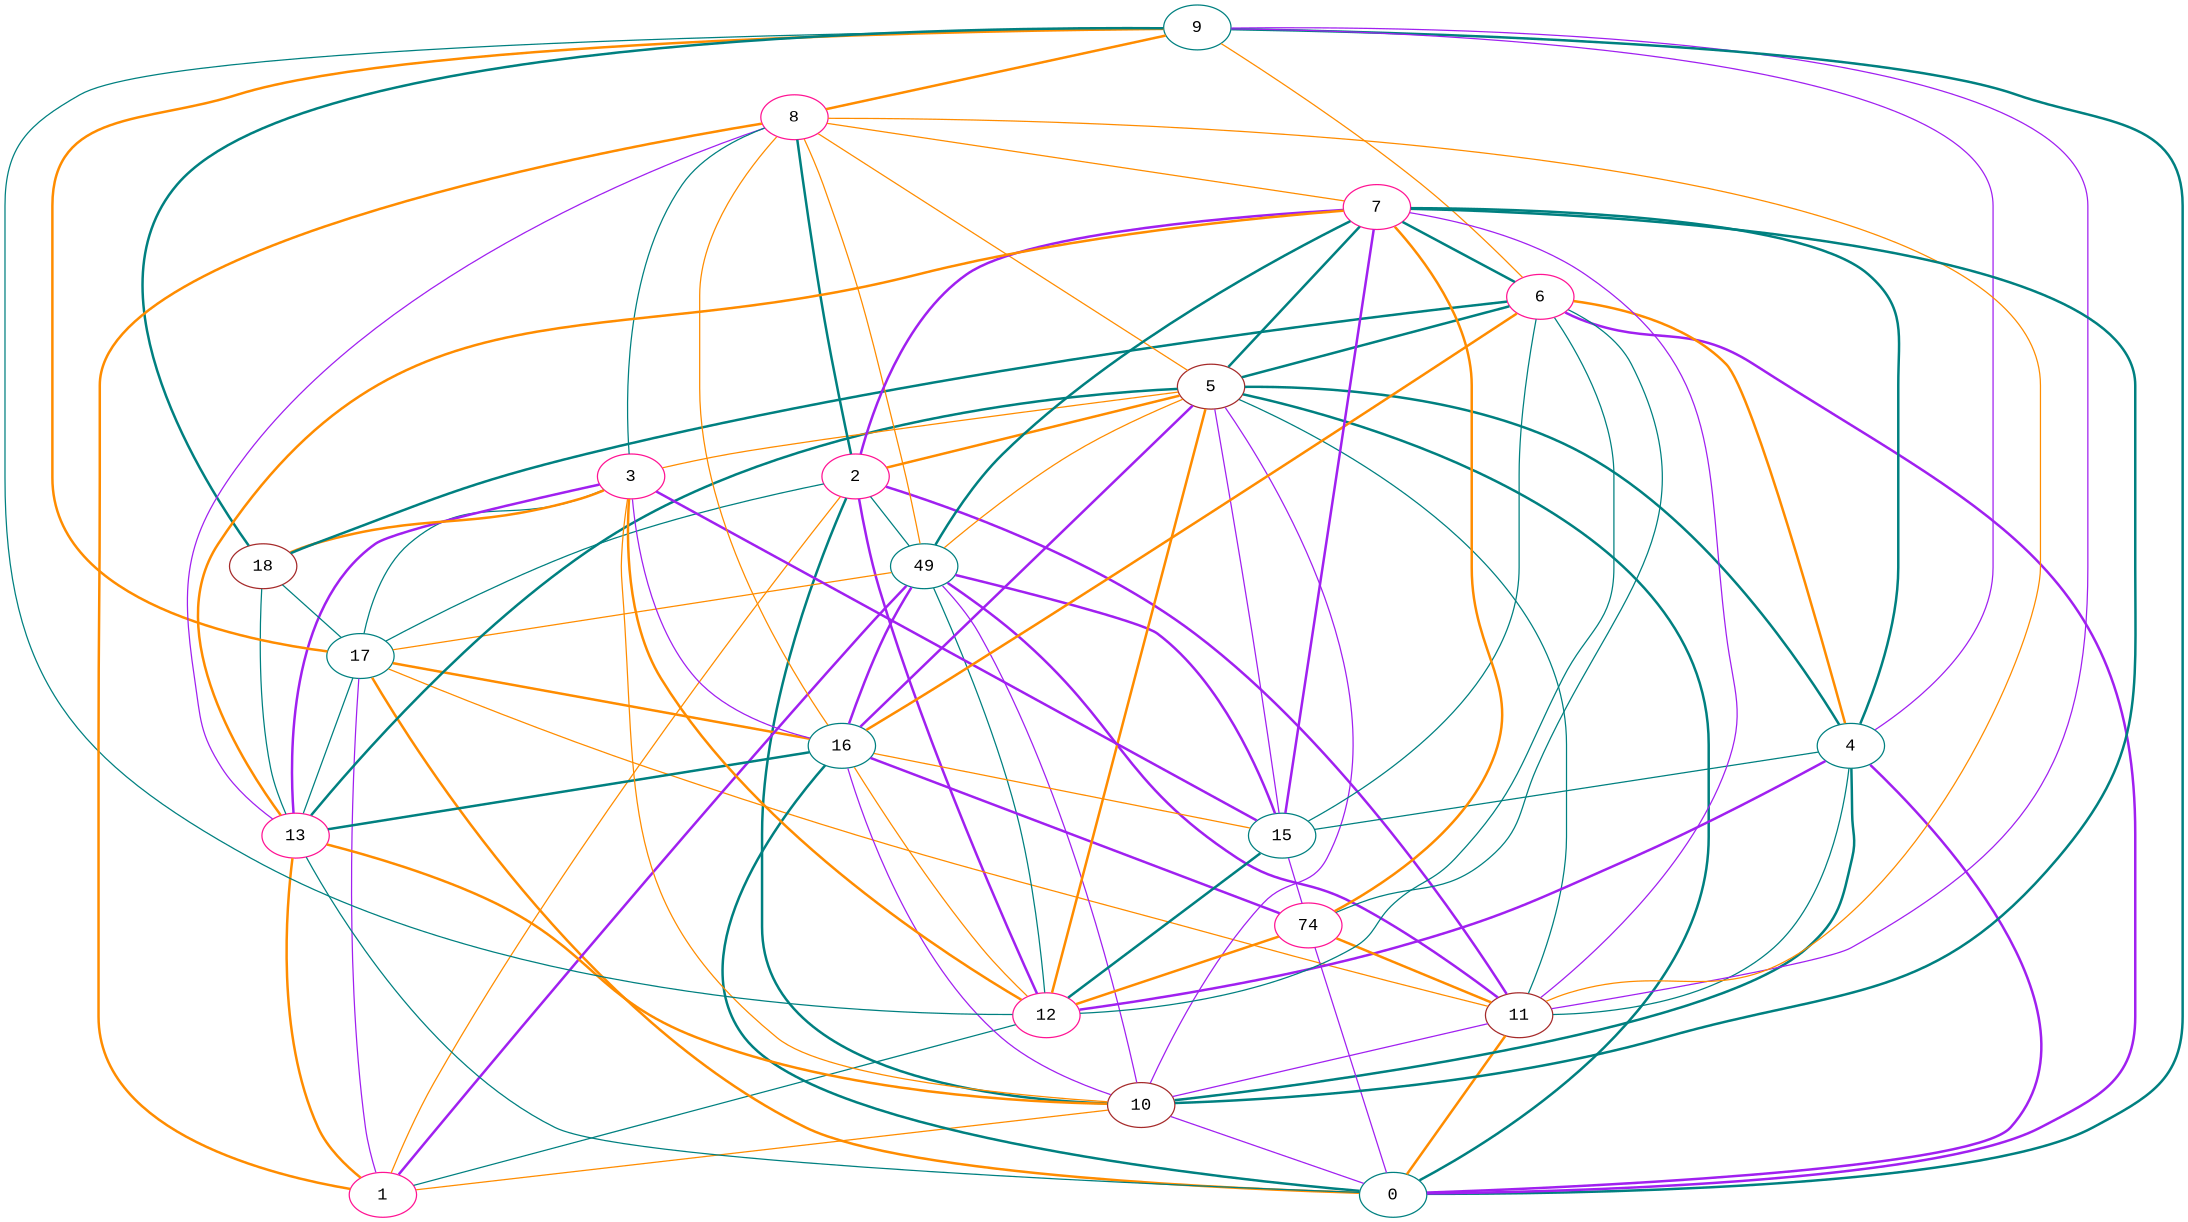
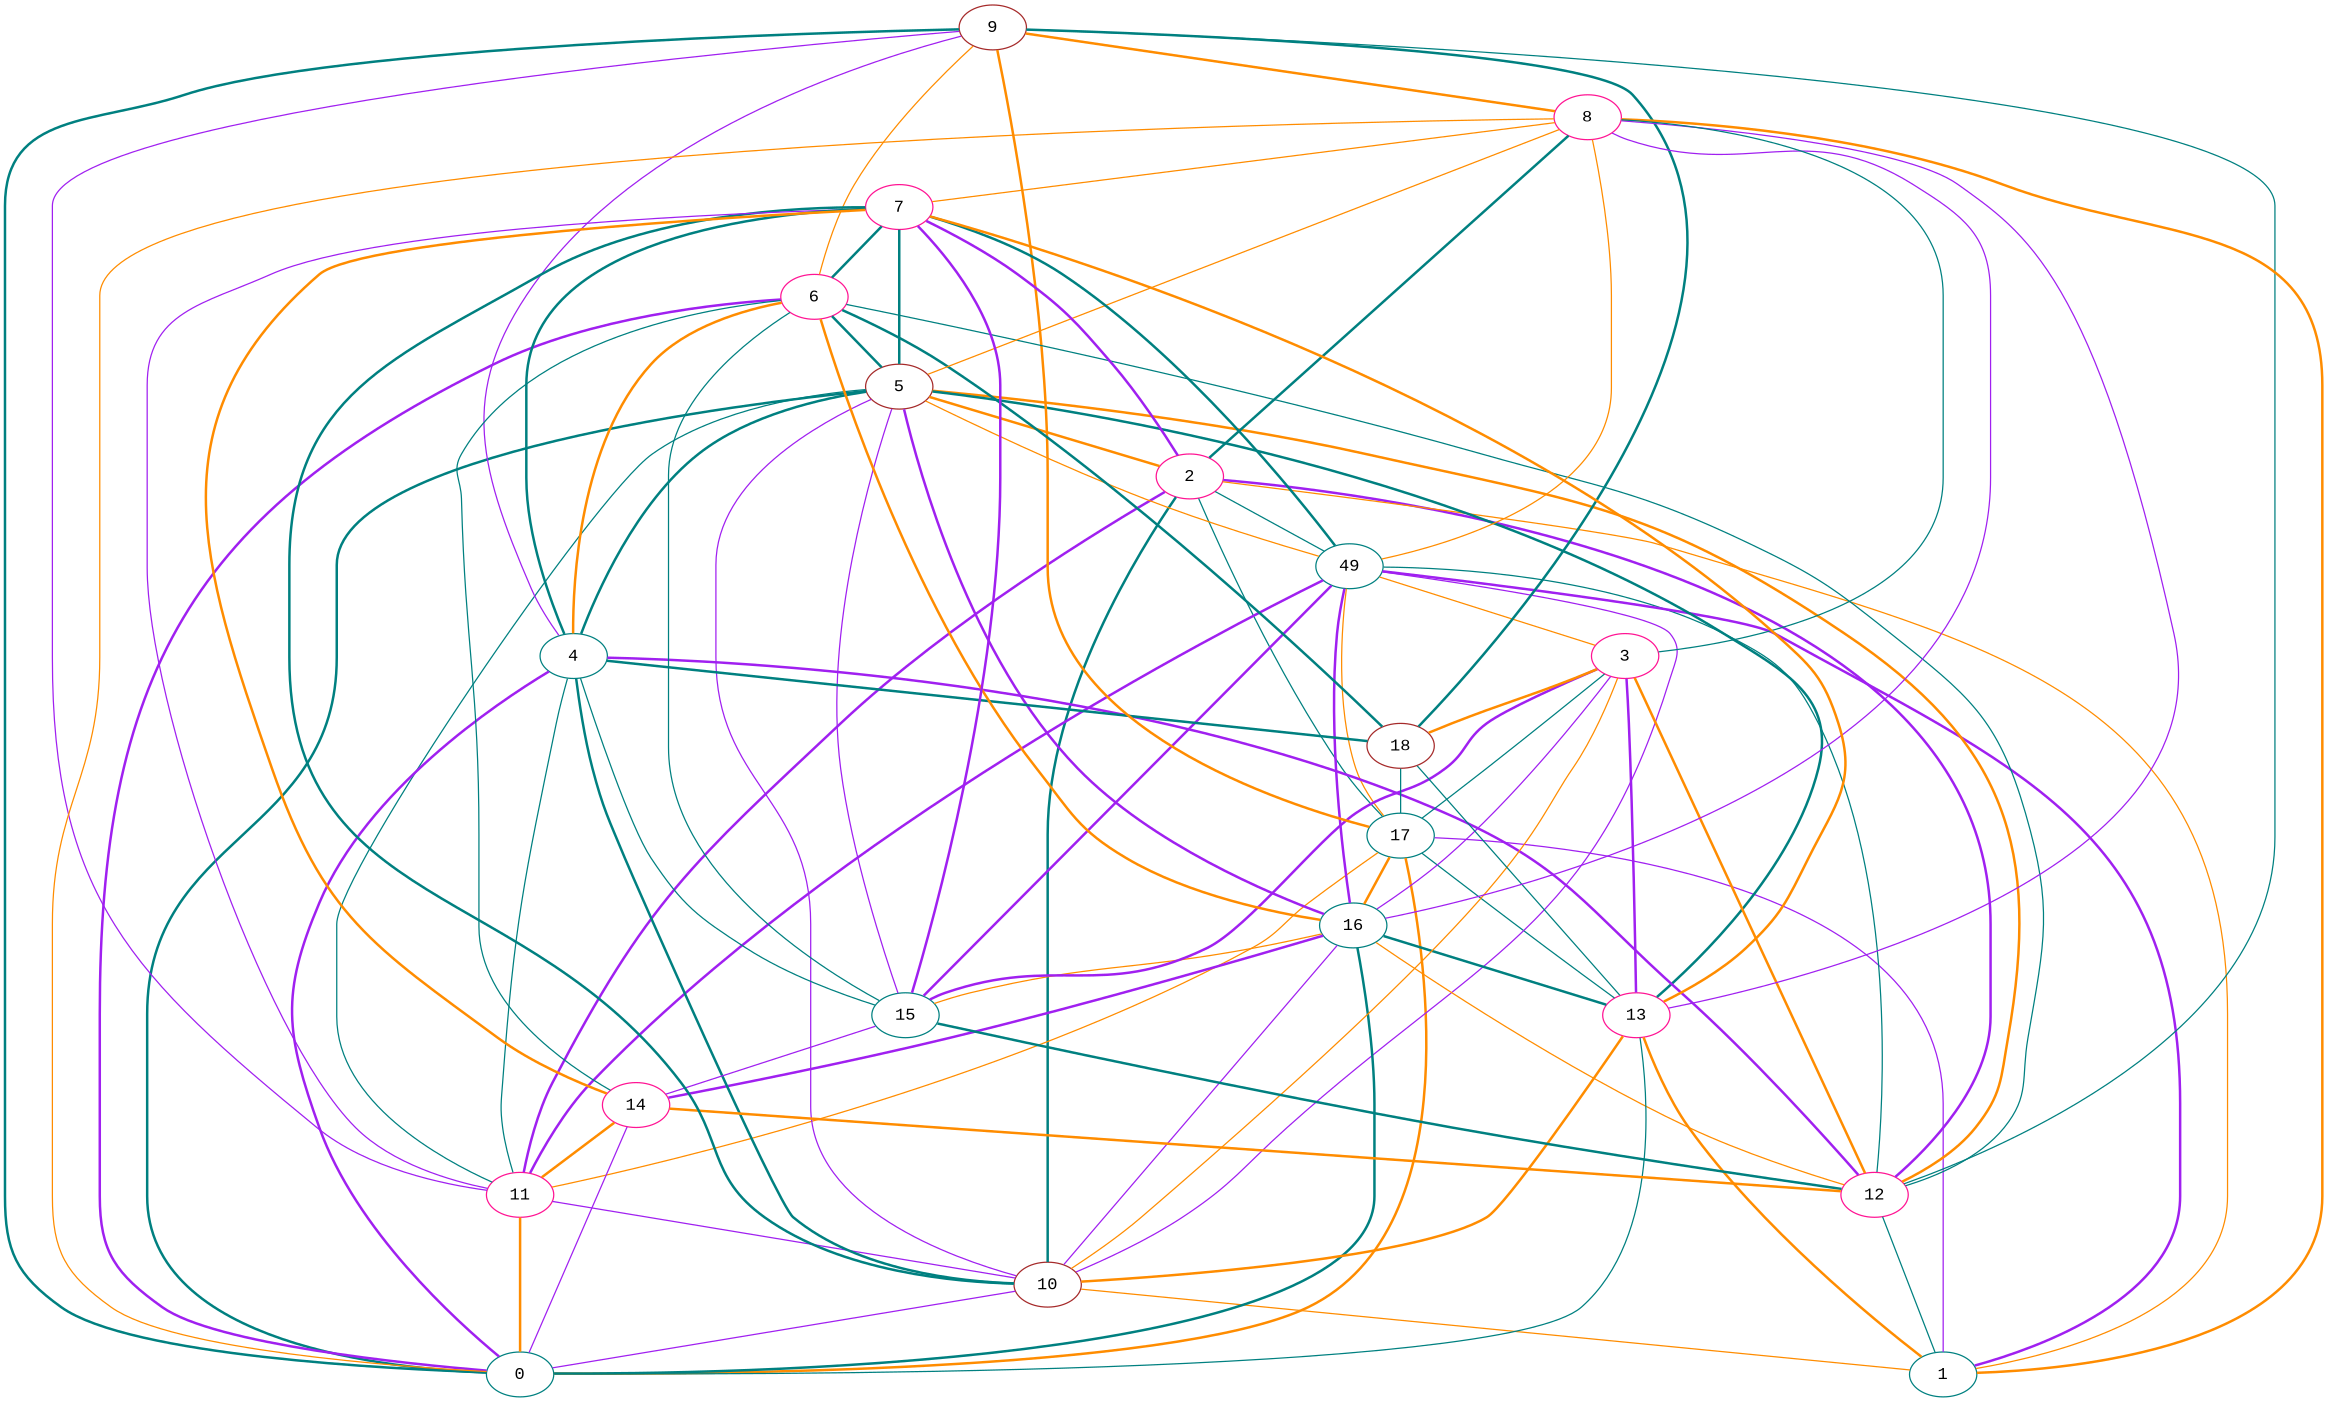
(1197, 27) -> (993, 27)
(1863, 232) -> (122, 274)
(984, 417) -> (1487, 611)
(702, 419) -> (1974, 559)
none -> (968, 699)
(1308, 925) -> (636, 1105)
(1519, 1015) -> (520, 1195)
(383, 1195) -> (1943, 1374)
